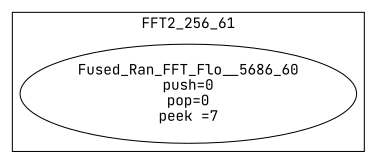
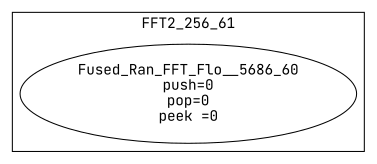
(188, 94) -> (188, 94)
